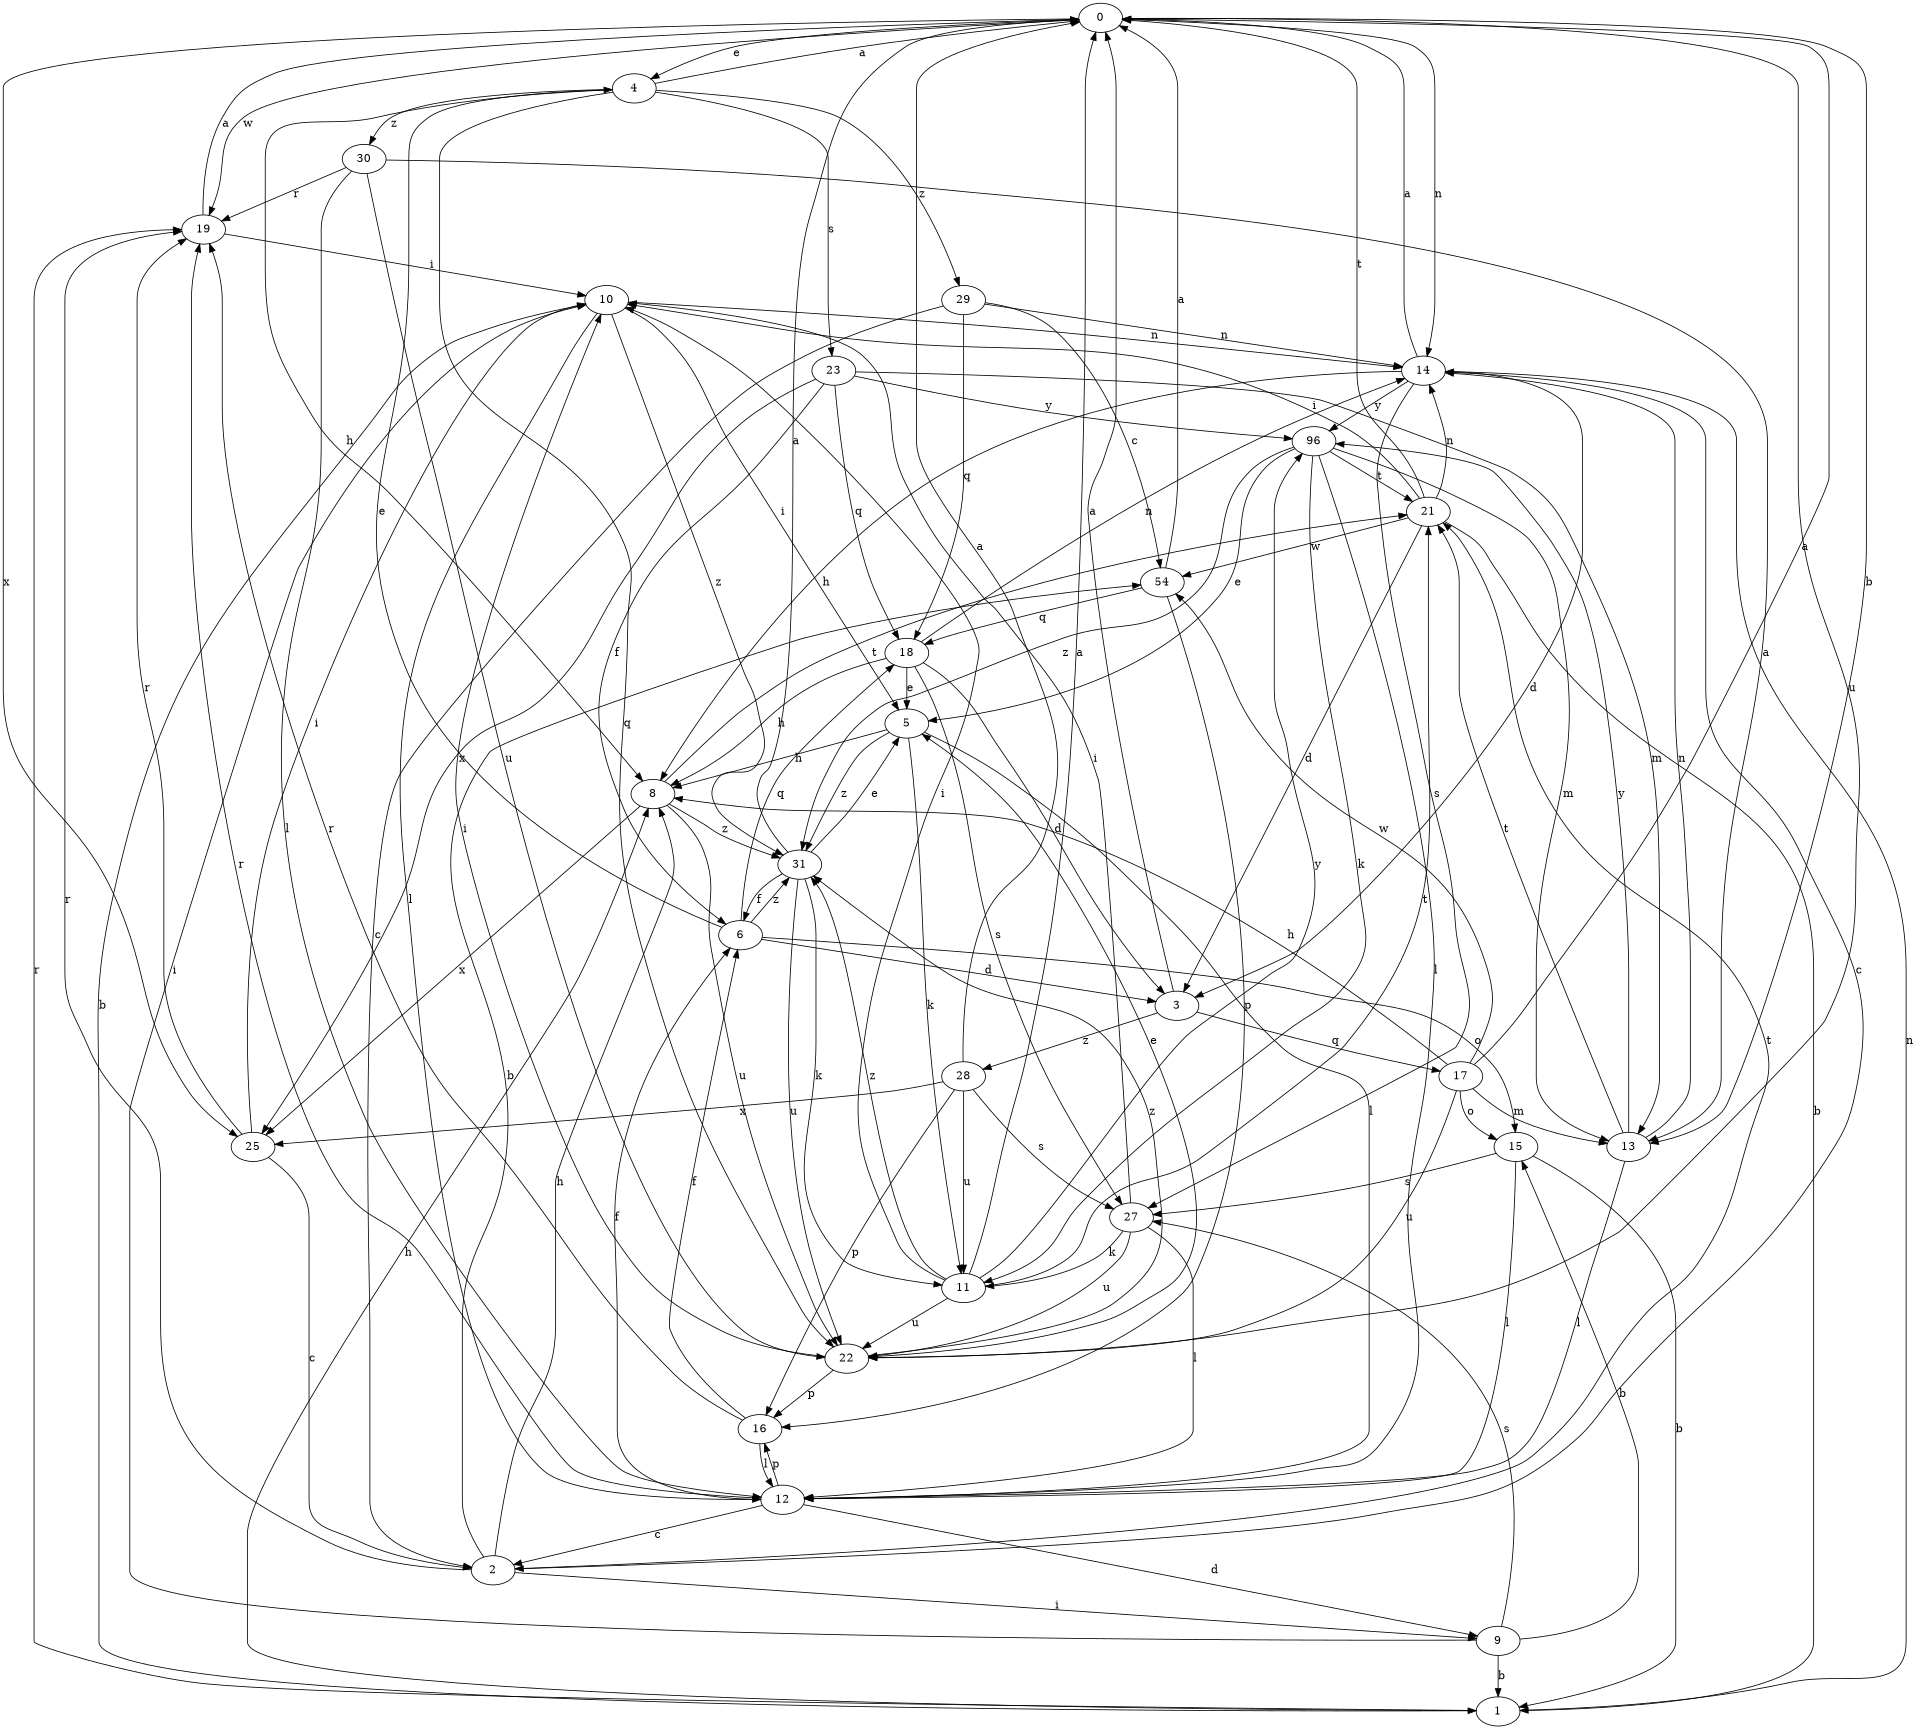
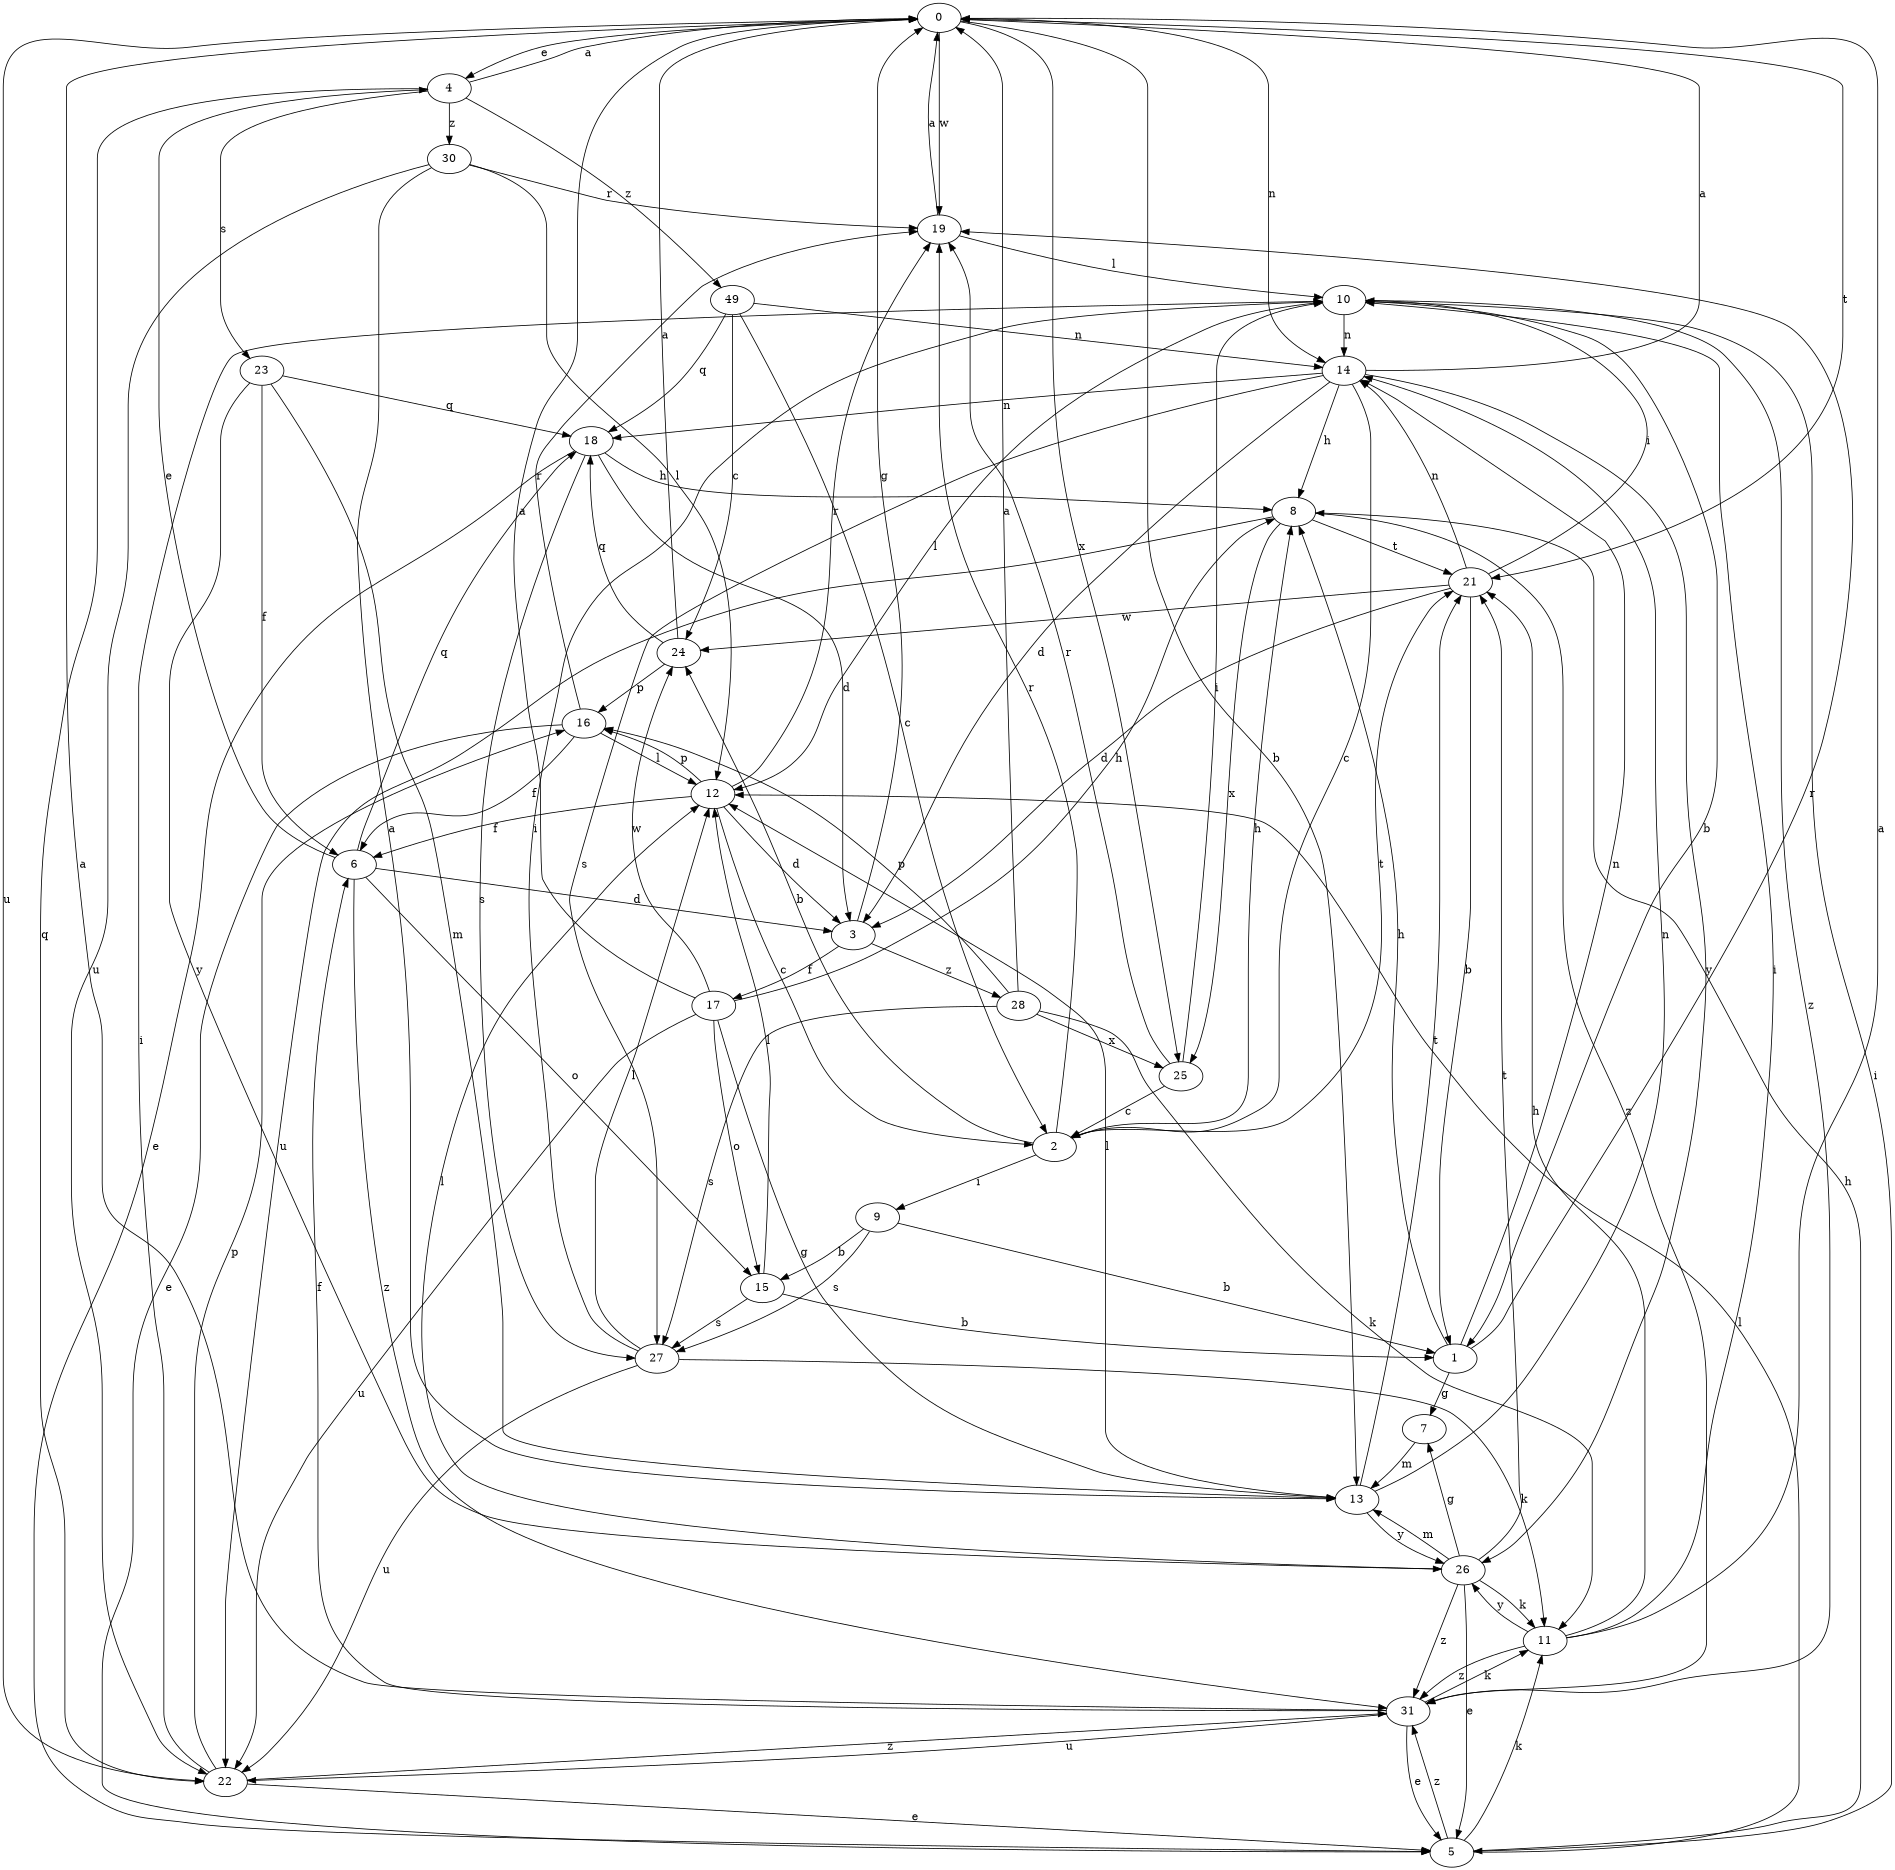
(1357, 180) -> (1753, 63)
(432, 265) -> (1114, 265)
(964, 300) -> (732, 300)
(277, 348) -> none
(1314, 441) -> (1463, 1570)
(1151, 496) -> (989, 401)
(1093, 512) -> (885, 477)
(1162, 582) -> (679, 653)
(501, 723) -> none
(1426, 900) -> (1536, 1112)
(1336, 1041) -> (810, 970)
(1519, 1112) -> (805, 1253)
(968, 1182) -> (1373, 1323)
(909, 1321) -> none
none -> (1424, 1429)
(130, 1536) -> none
(1136, 1570) -> (772, 858)
none -> (115, 1789)
